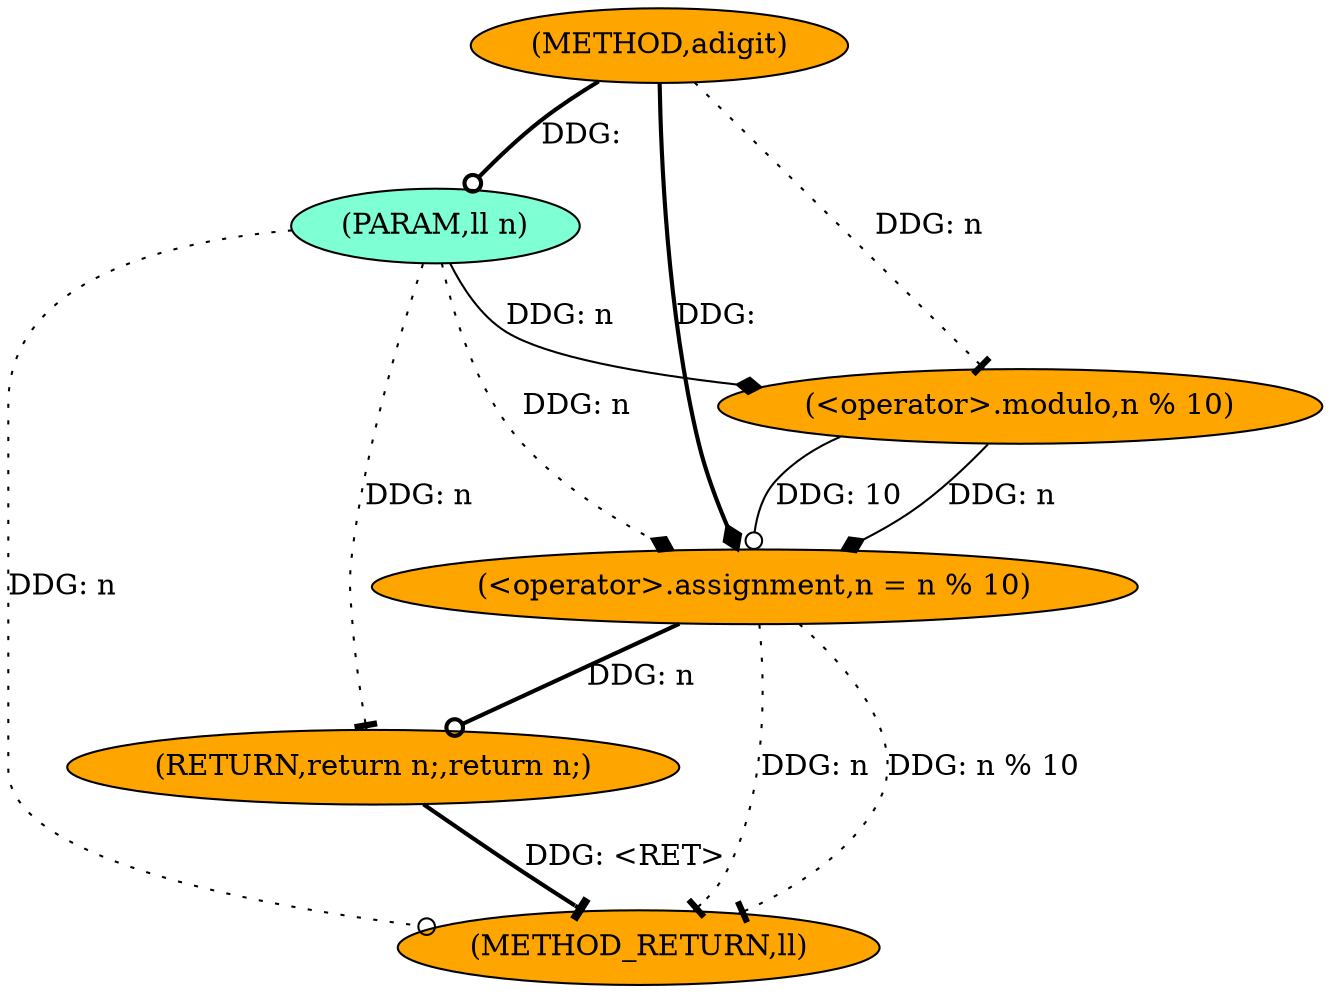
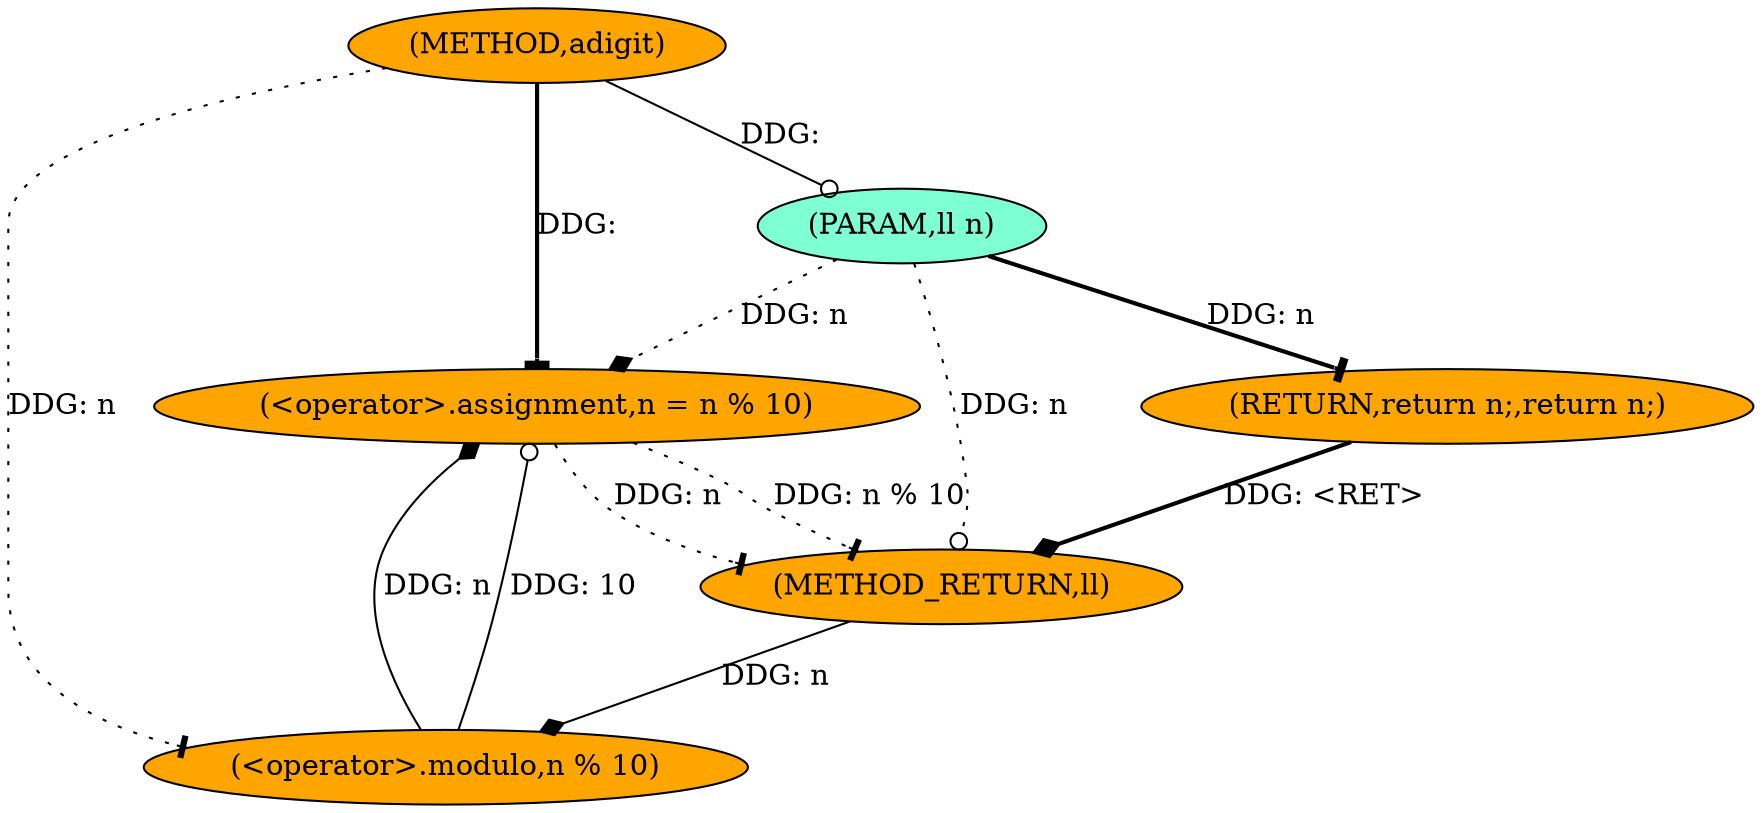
(536, 125) -> (714, 133)
(675, 308) -> (537, 221)
(575, 358) -> (707, 672)
(363, 488) -> (1161, 312)
(571, 674) -> none
(499, 856) -> (1205, 493)
